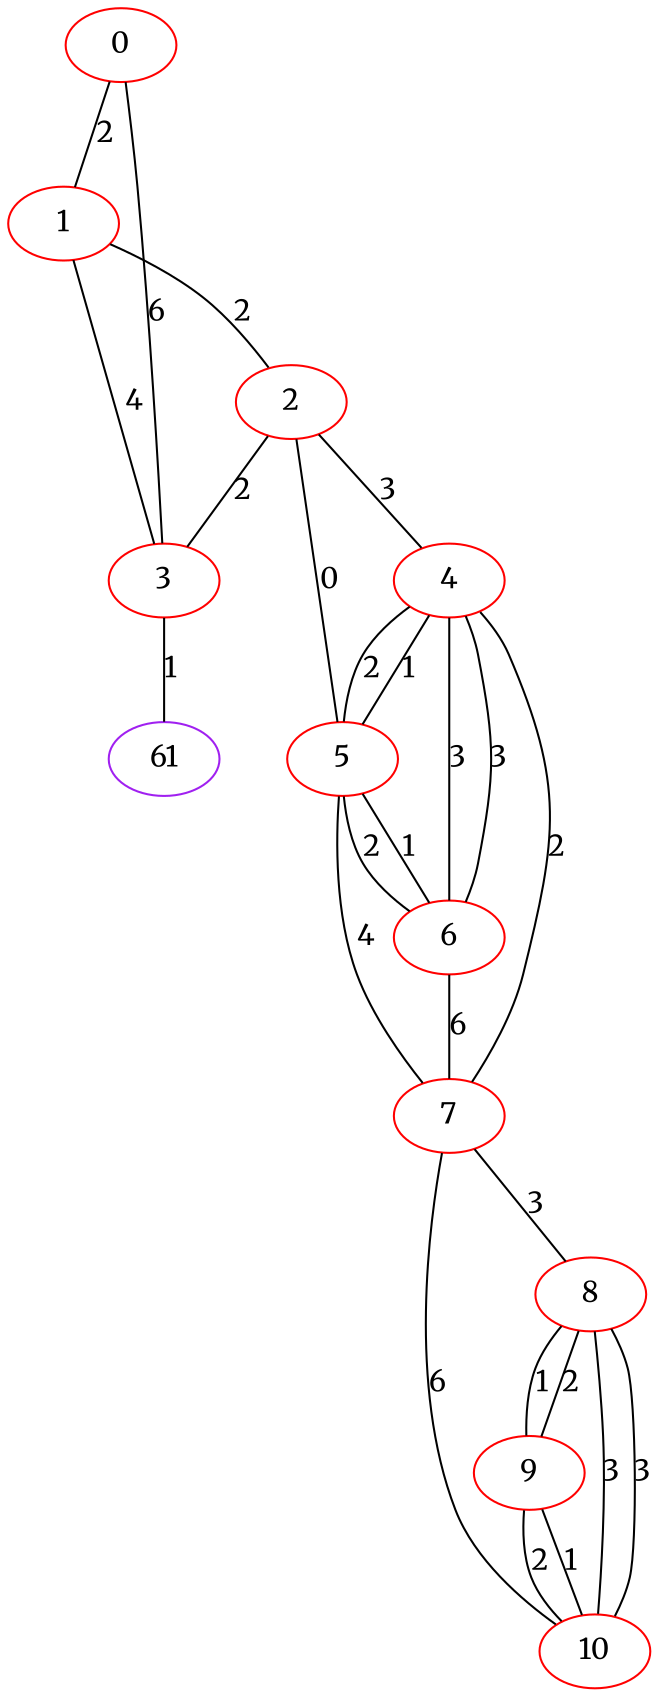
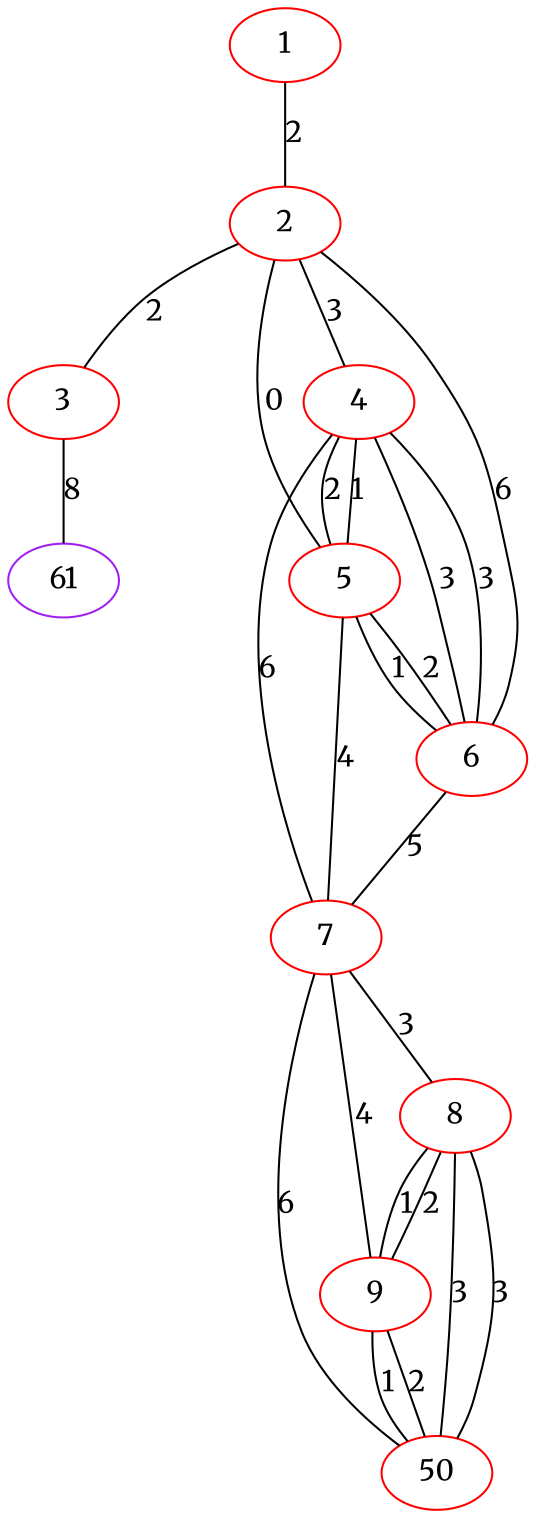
(121, 45) -> none
(114, 402) -> none
none -> (484, 462)
(171, 670) -> (73, 491)
(557, 848) -> (268, 670)
(458, 1027) -> (415, 848)
none -> (351, 1116)
(595, 1651) -> (437, 1473)
